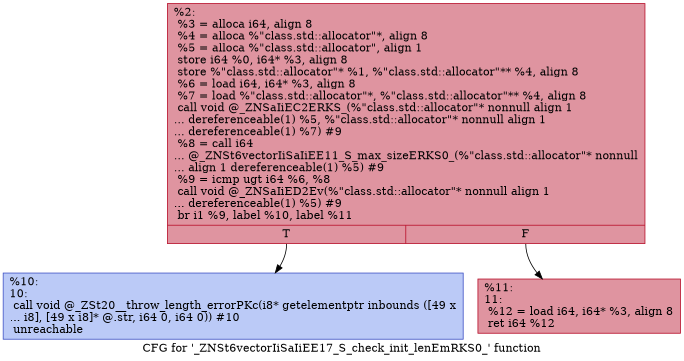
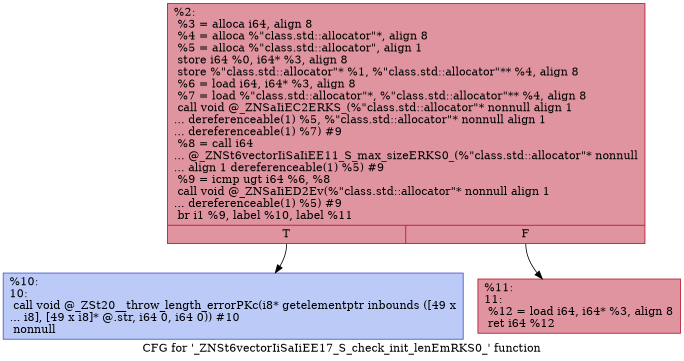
(47, 330) -> (33, 330)
